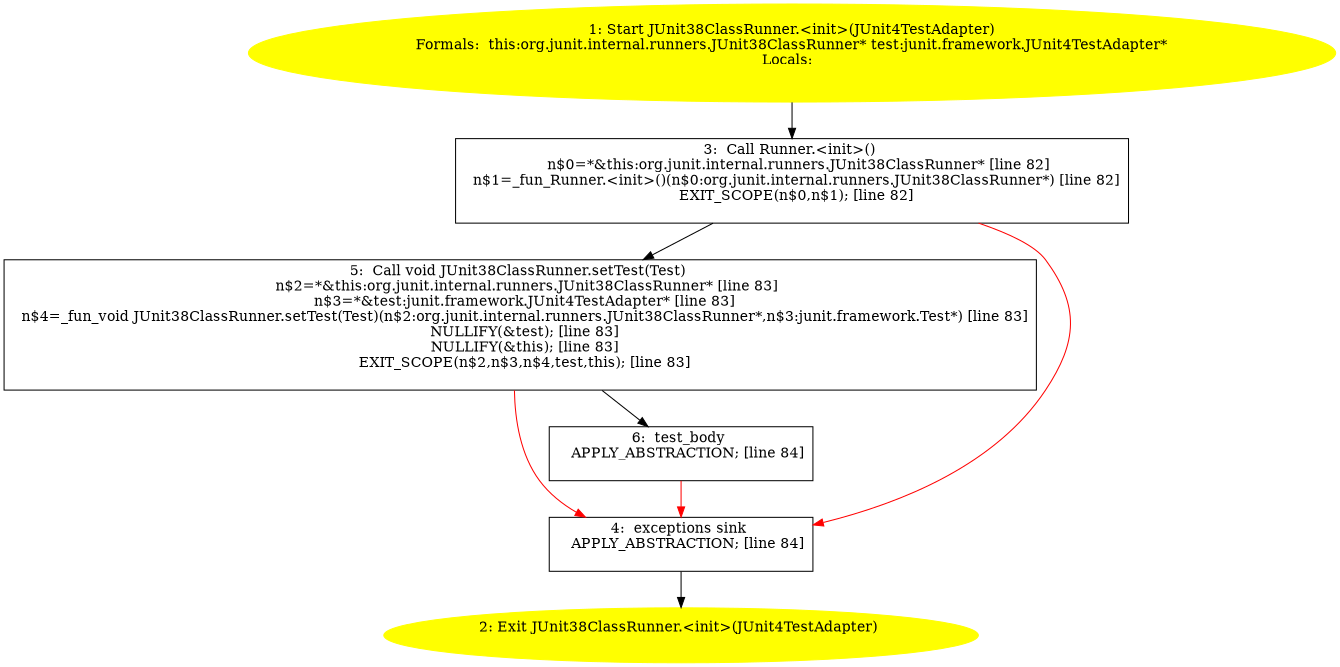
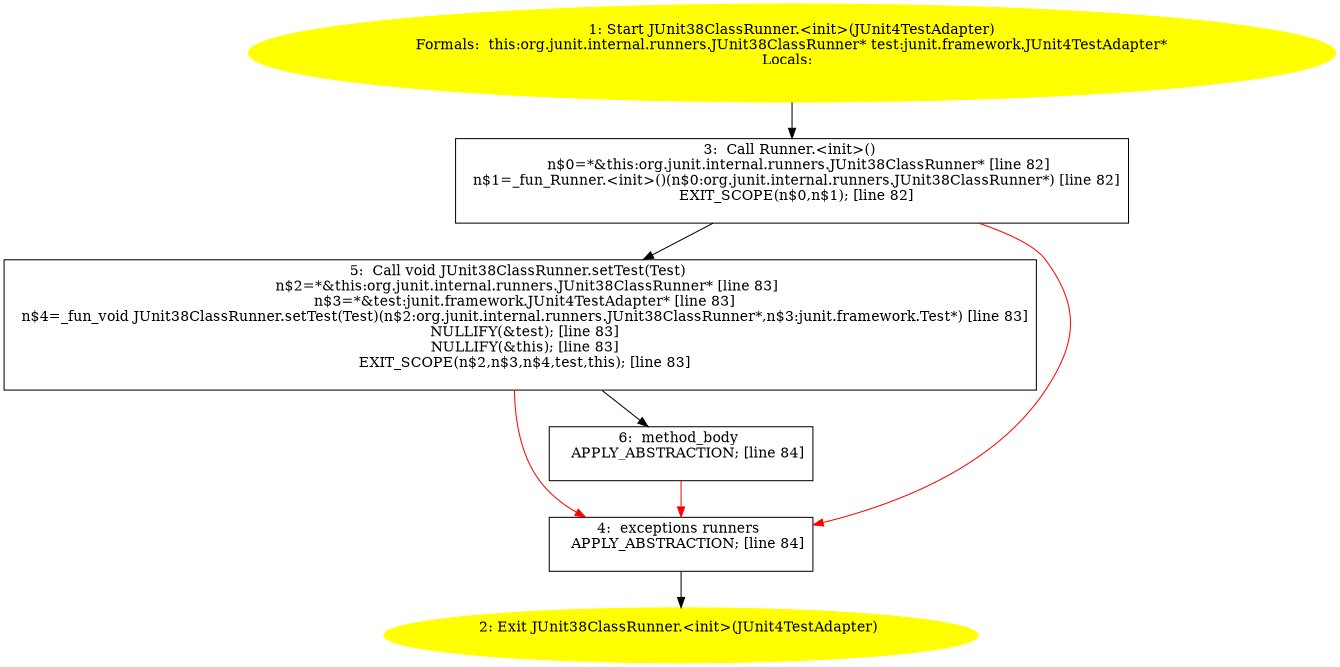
(681, 454) -> (681, 454)
(681, 544) -> (681, 544)
